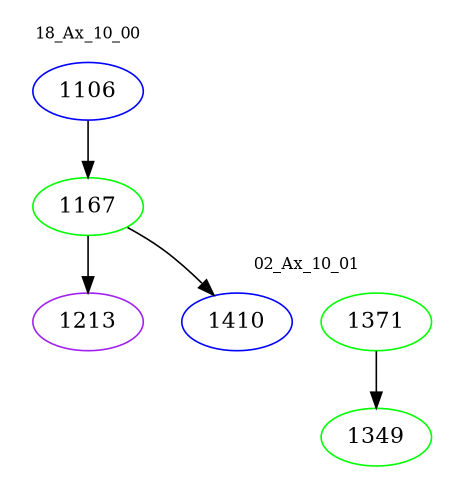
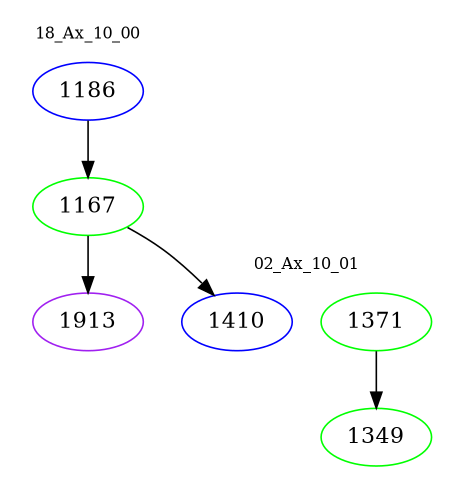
(88, 91) -> (88, 91)
(88, 322) -> (88, 322)
